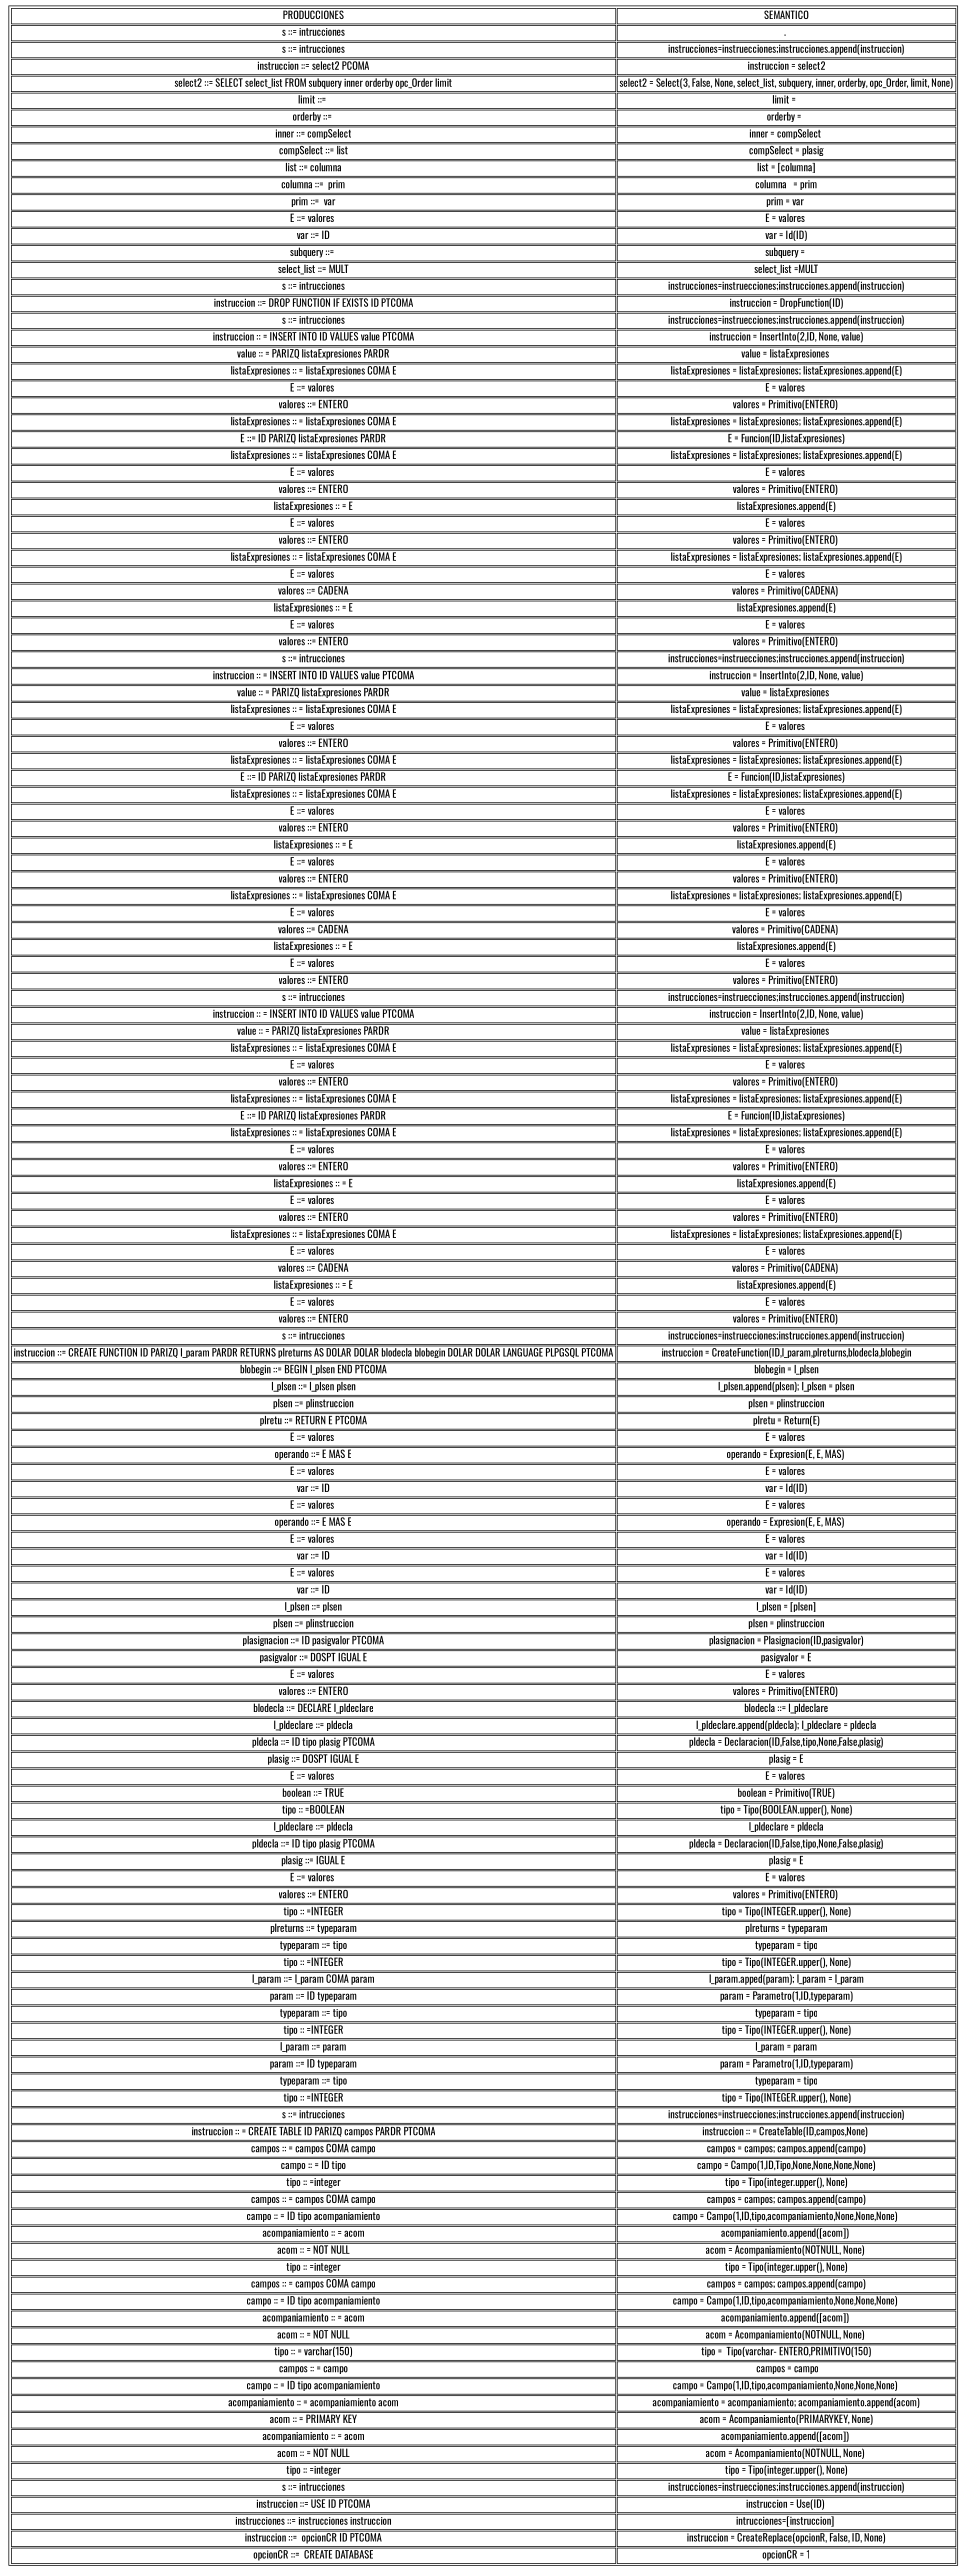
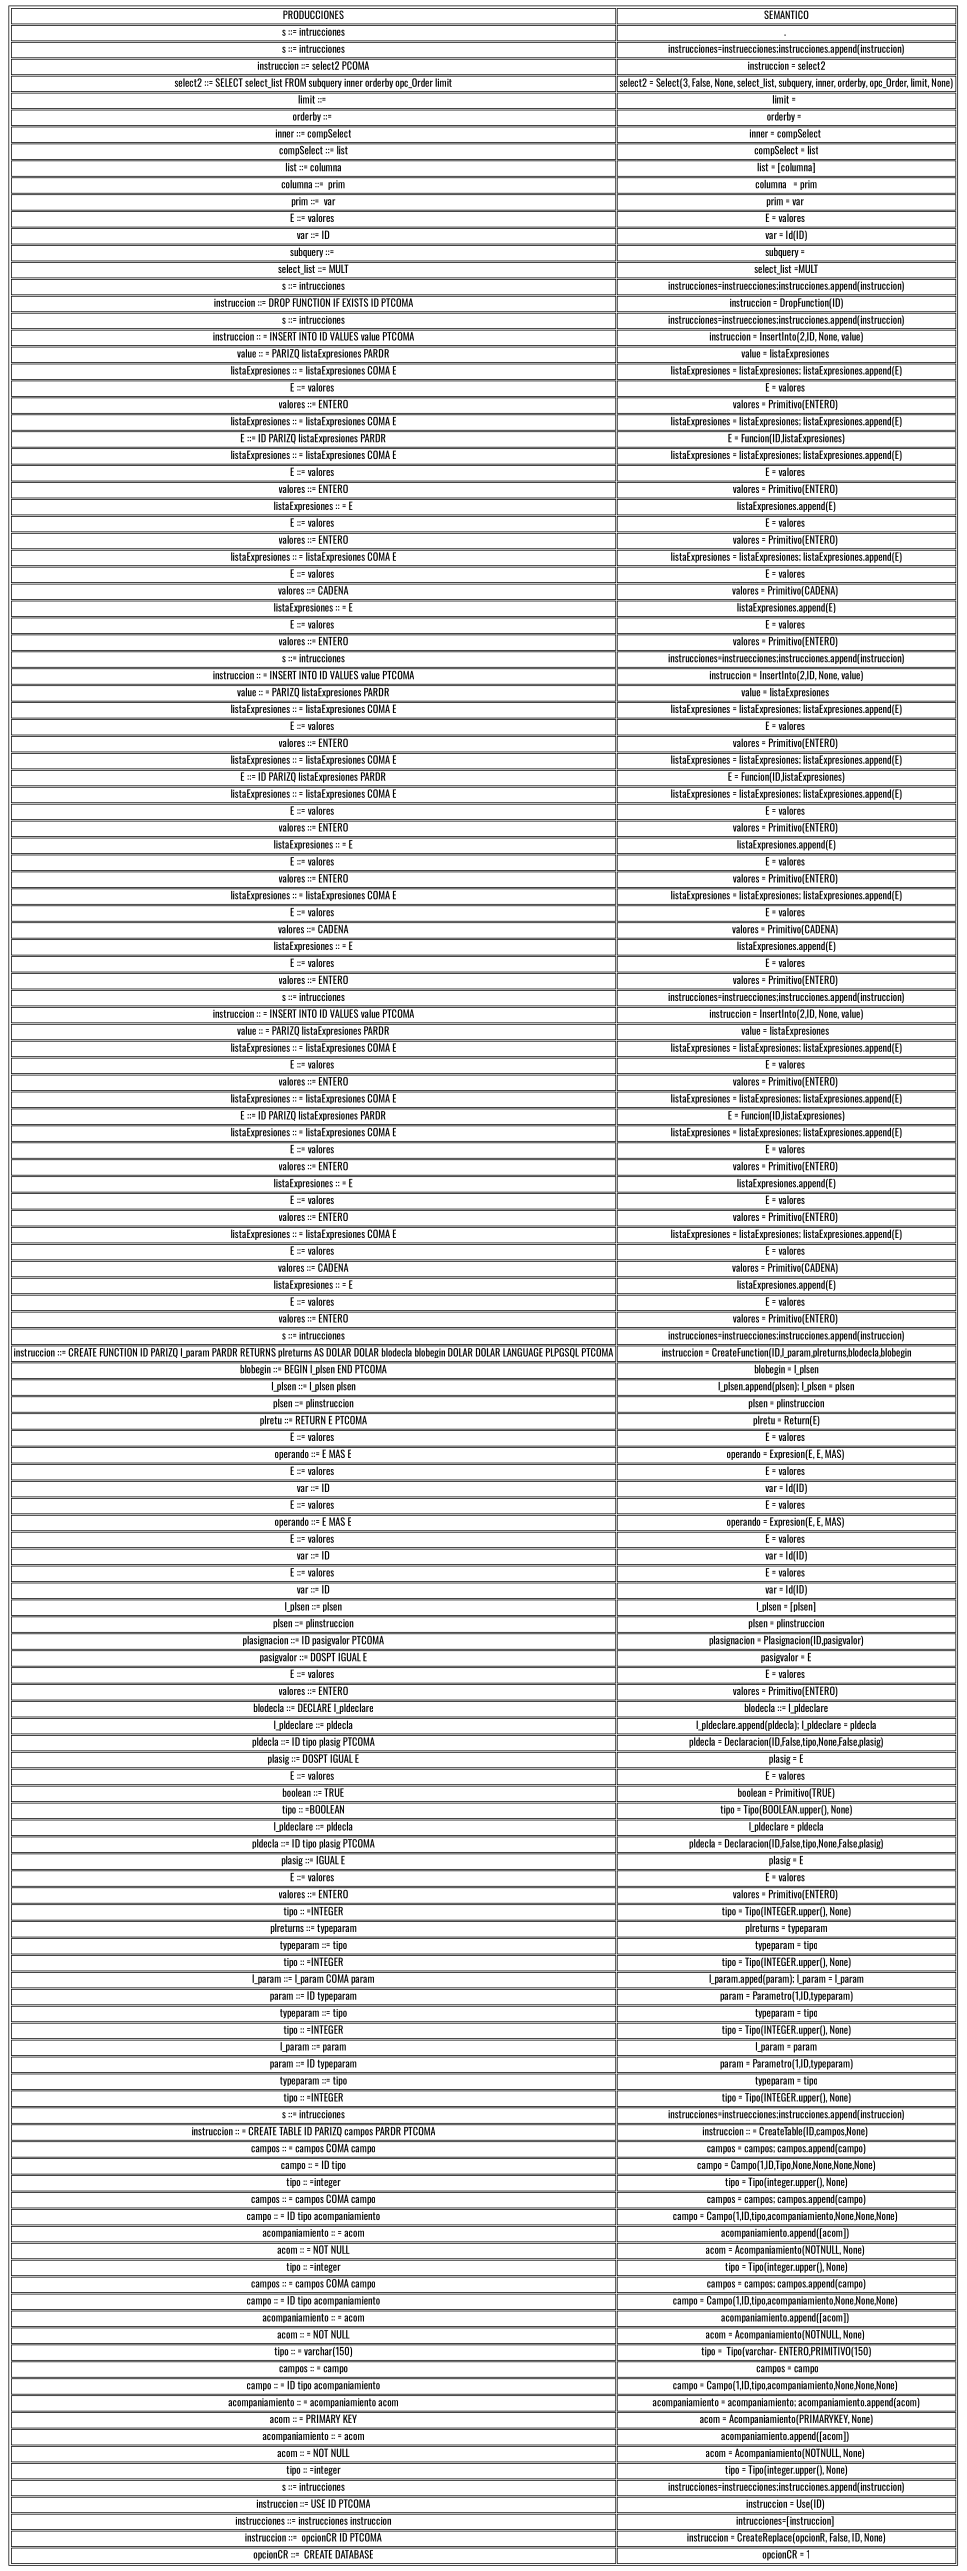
(787, 151) -> (787, 151)
